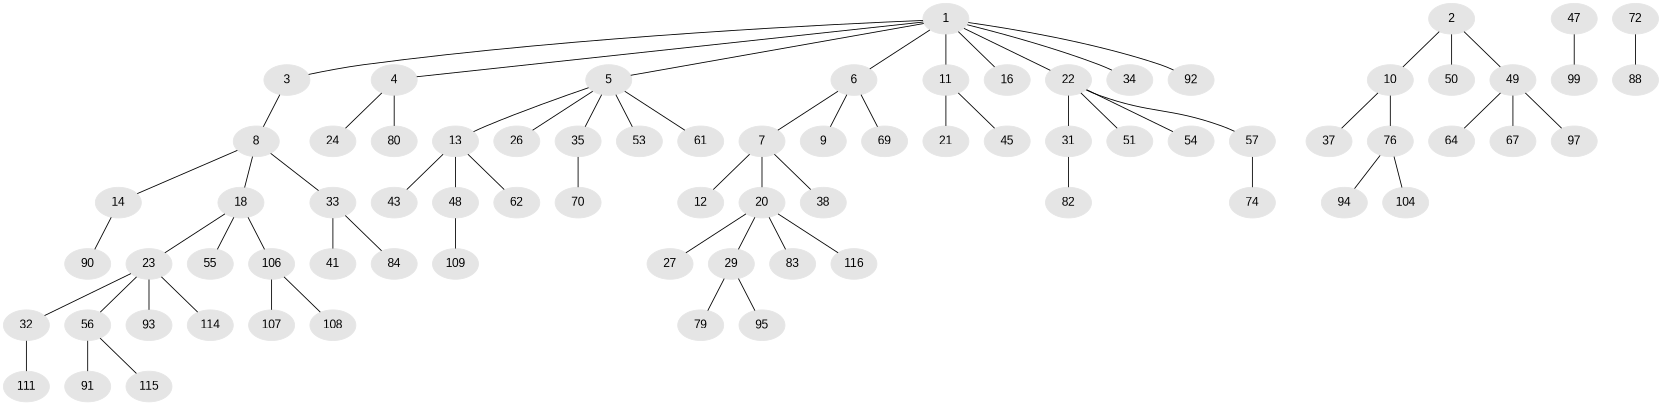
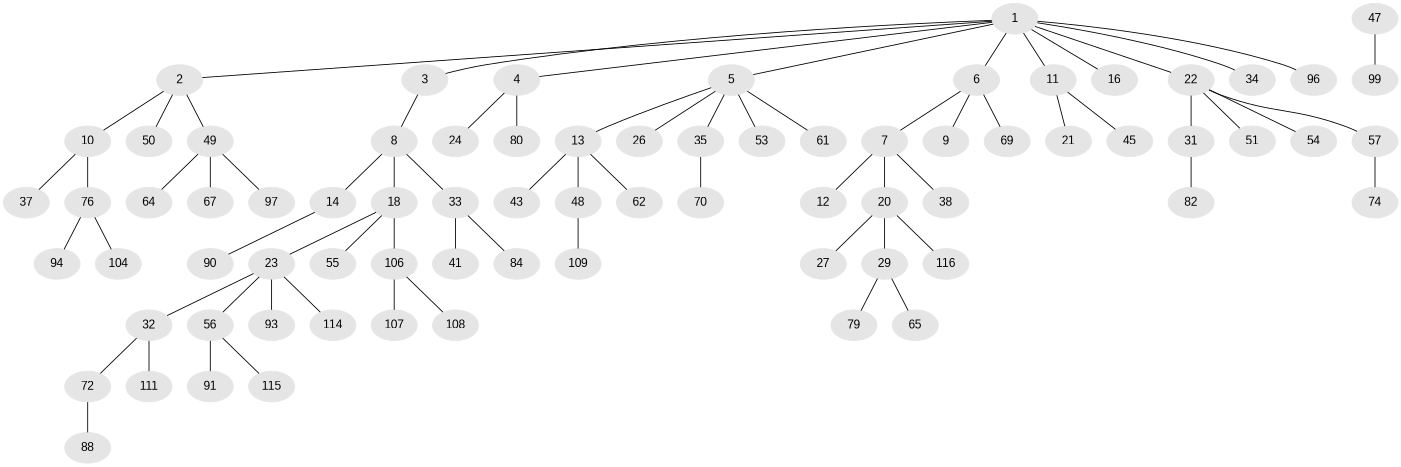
none -> (499, 56)
(1191, 80) -> (1314, 80)
(793, 264) -> none
(762, 325) -> (915, 325)
none -> (118, 356)
